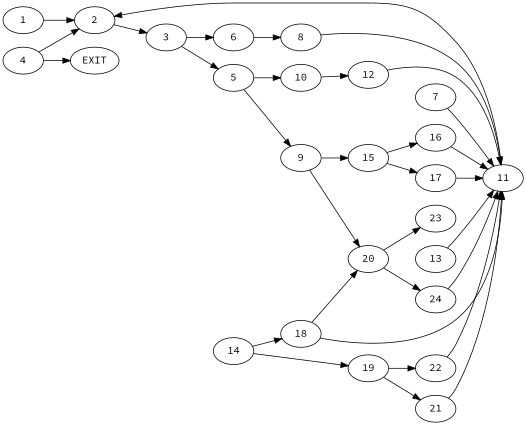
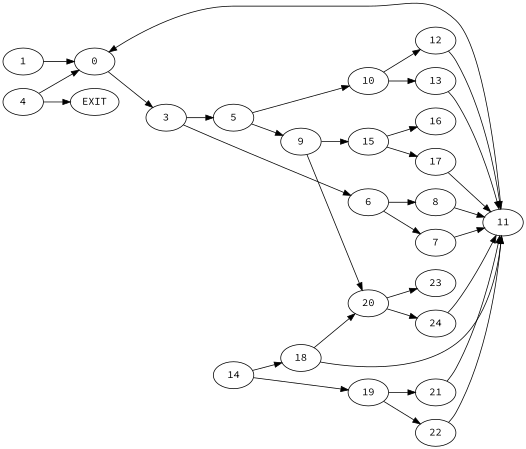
(95, 20) -> (95, 62)
none -> (398, 81)
(466, 156) -> none
none -> (399, 220)
